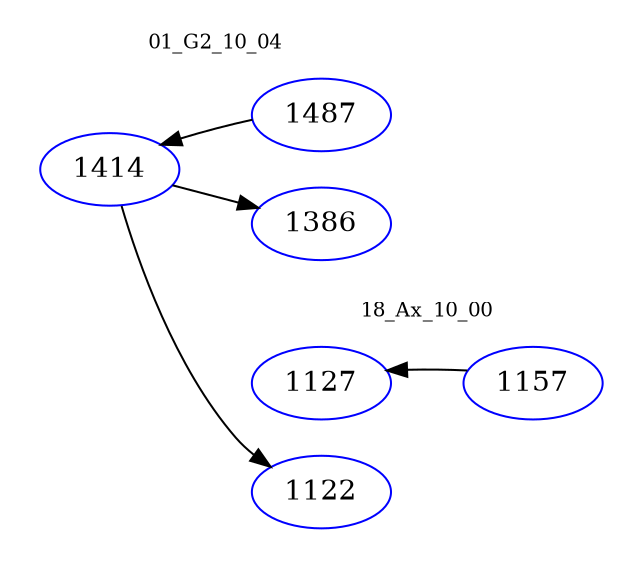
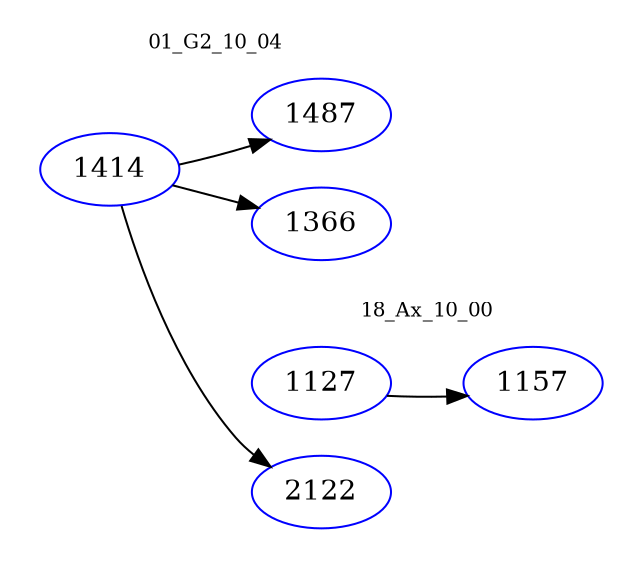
(216, 128) -> (215, 156)
(321, 224) -> (321, 224)
(437, 370) -> (417, 397)
(321, 492) -> (321, 492)
